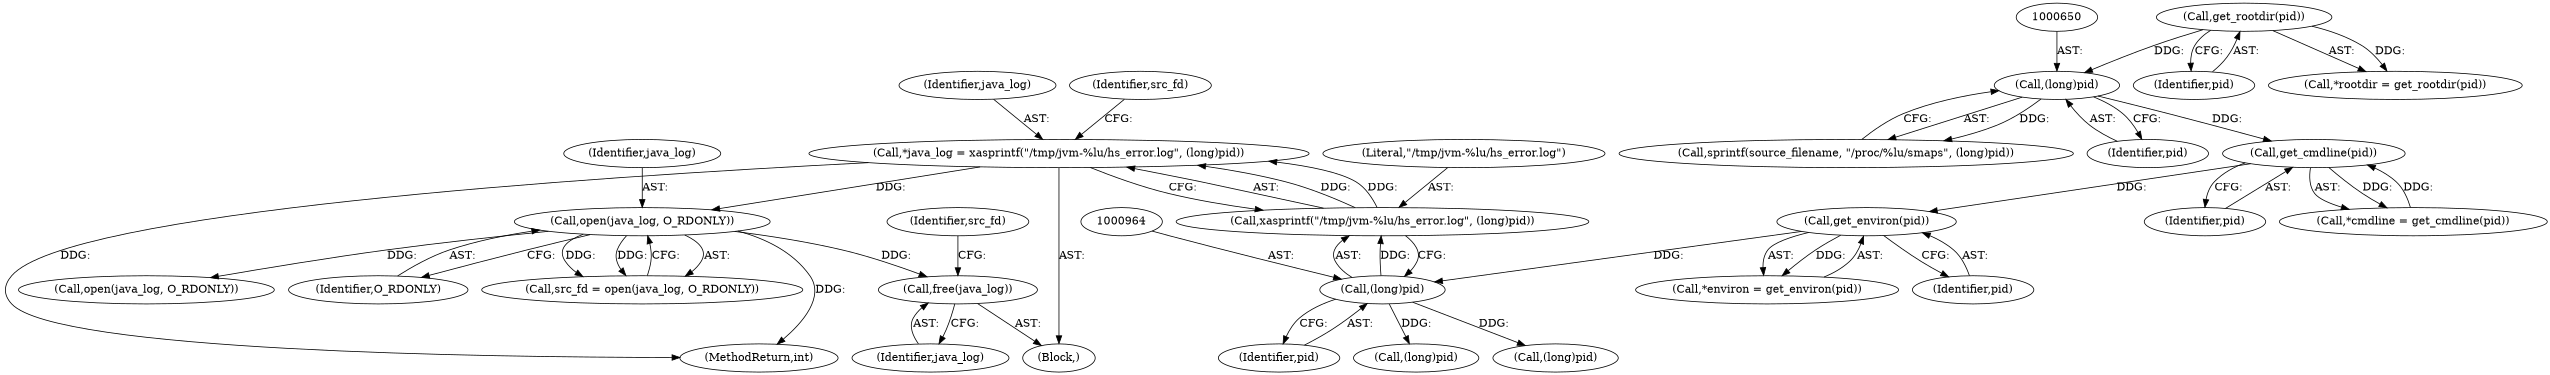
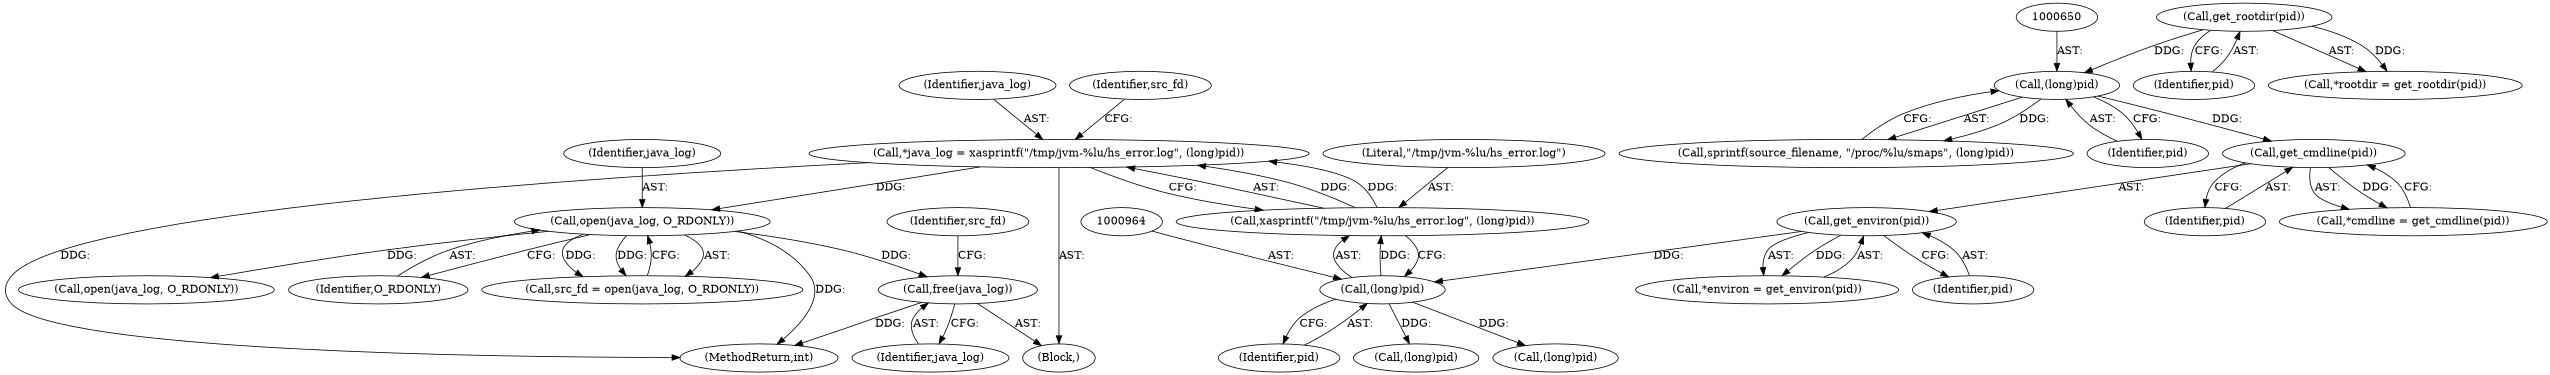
(2133, 188) -> (2133, 188)
(2420, 188) -> (2420, 188)
none -> (862, 322)
